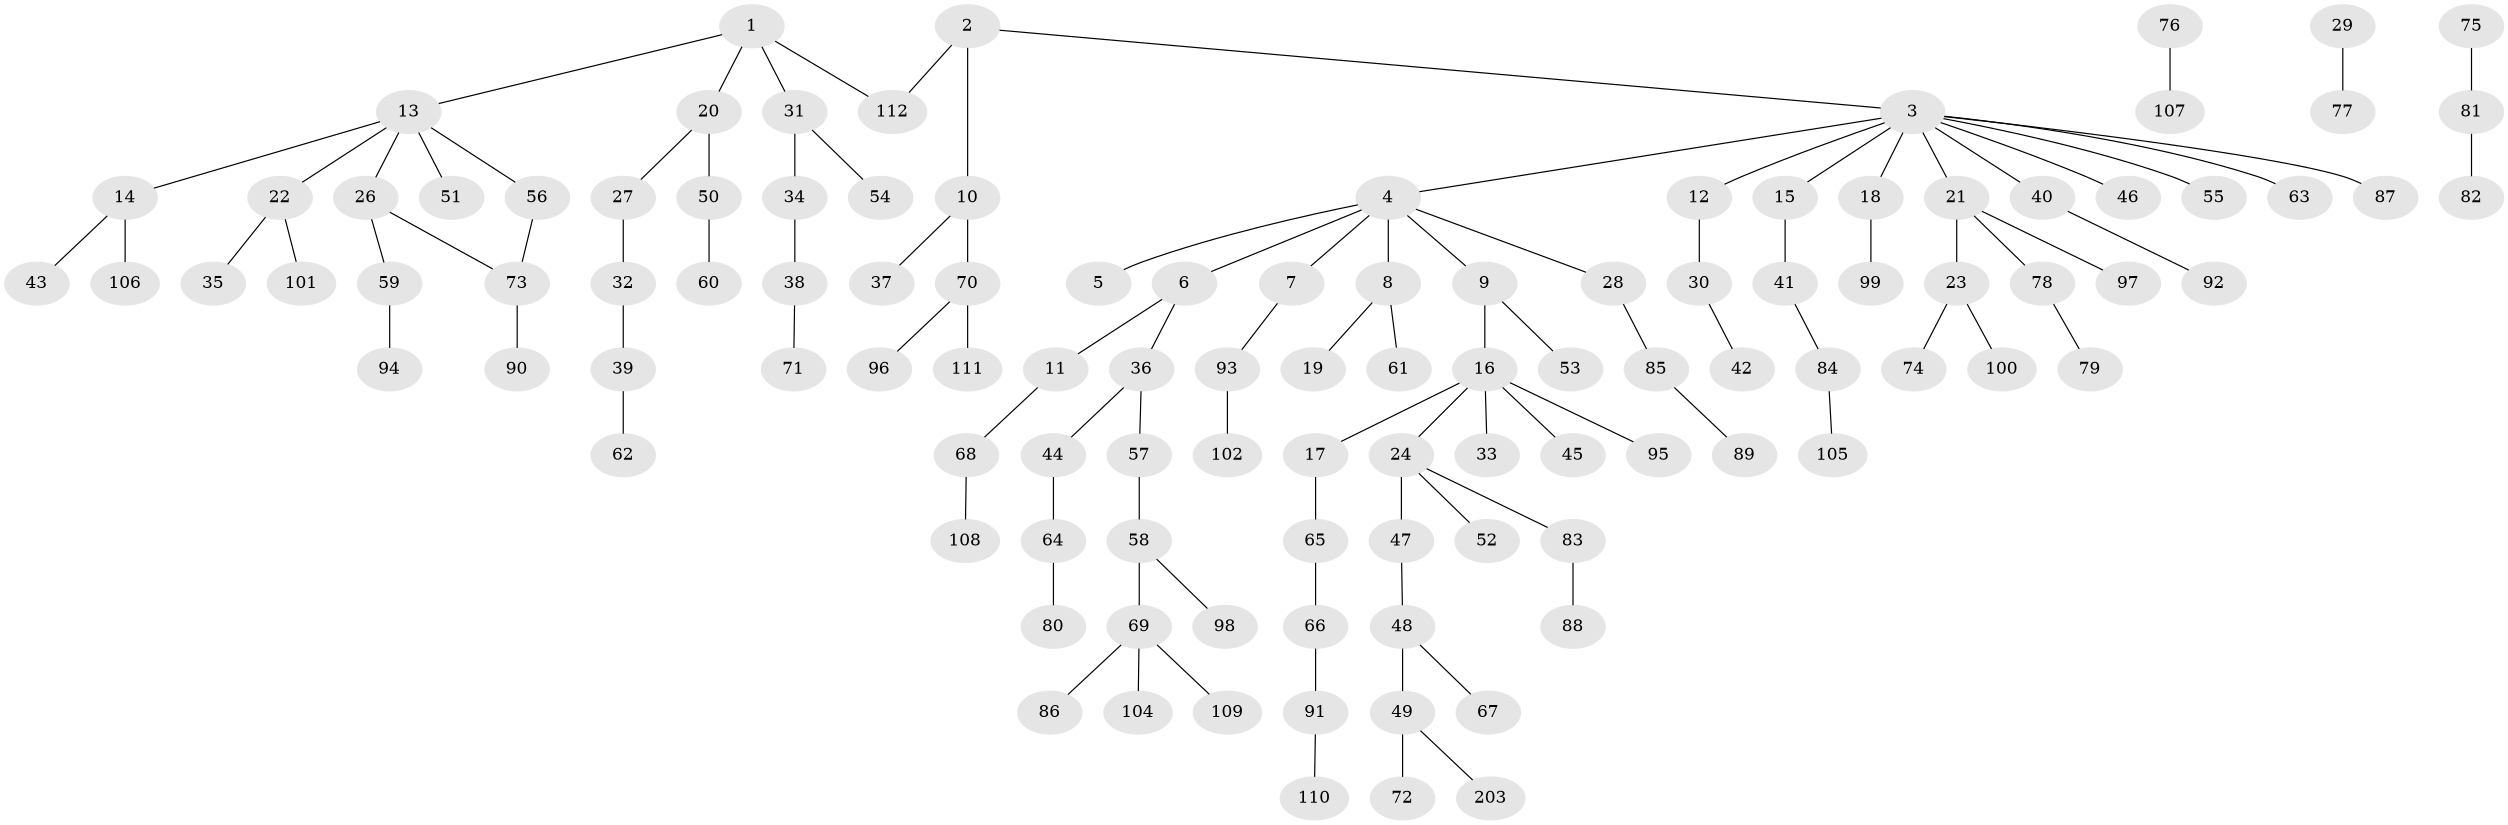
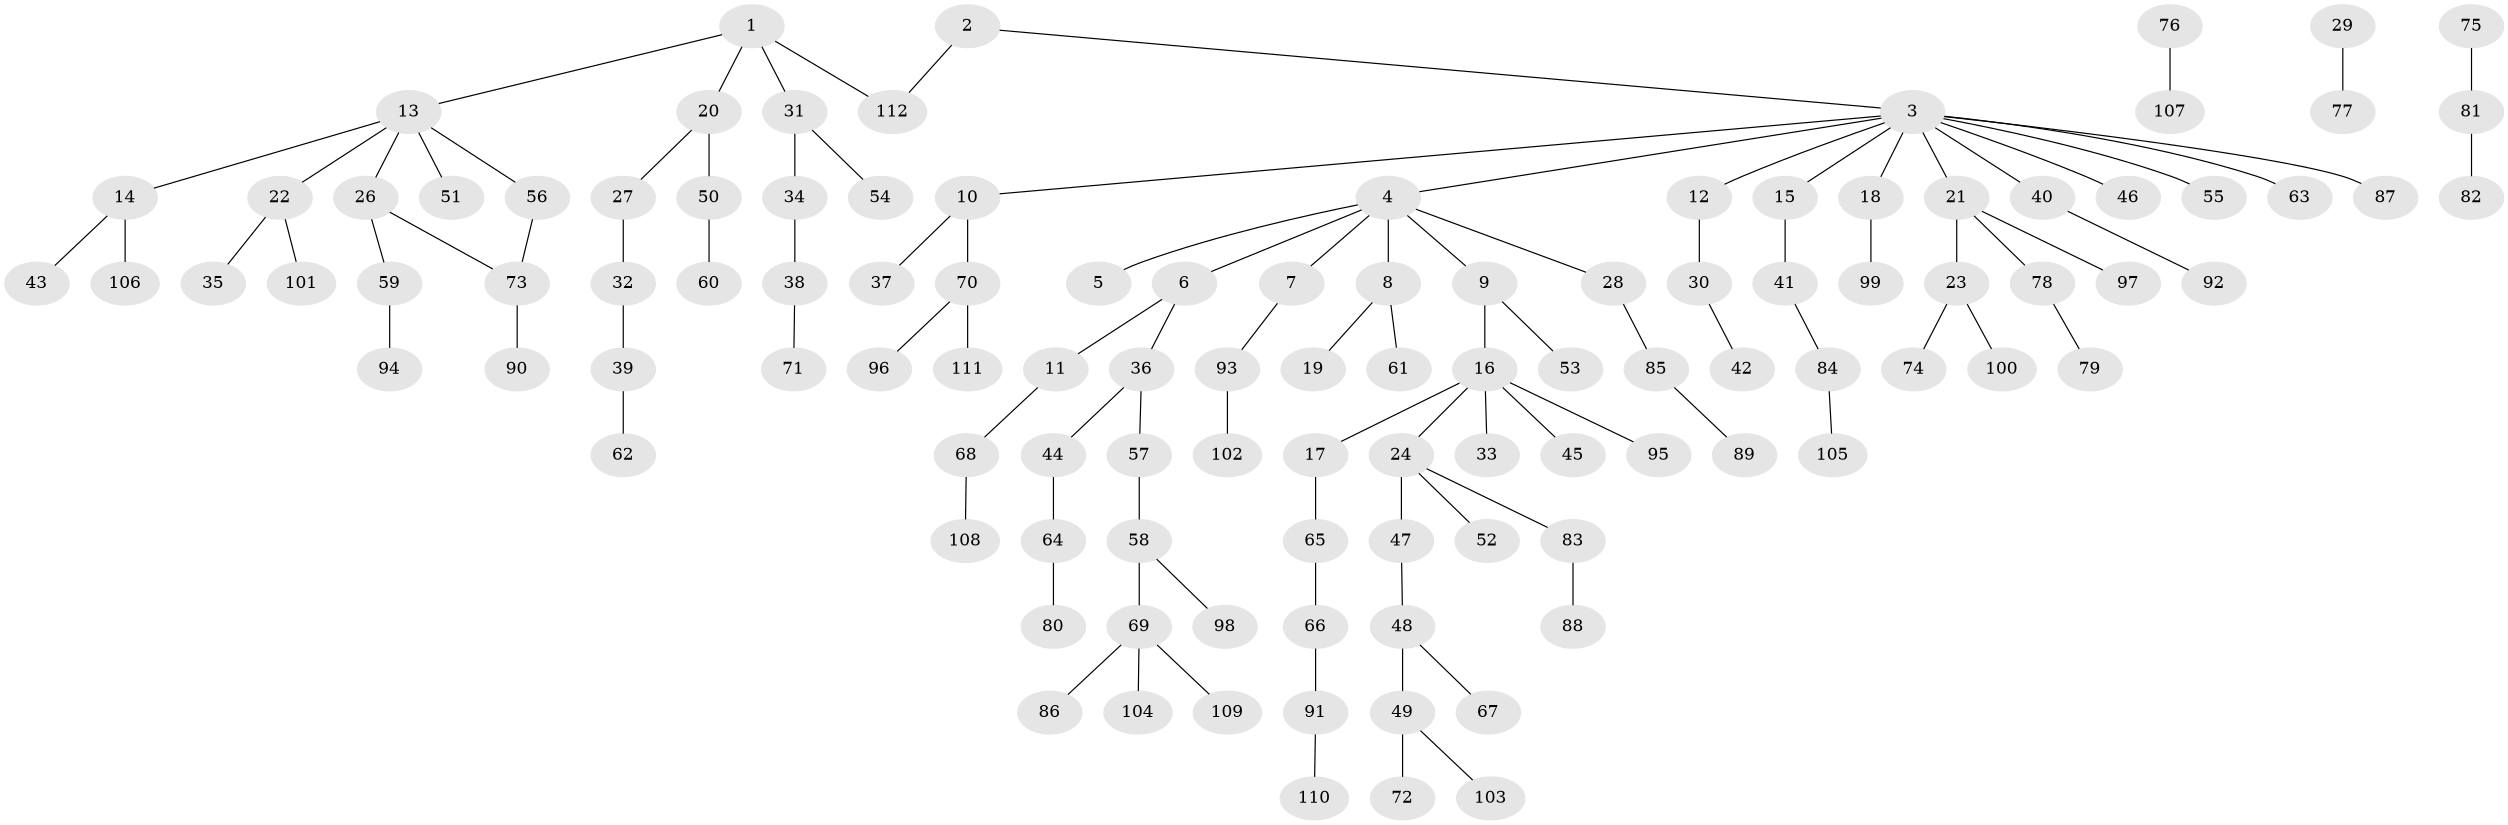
(968, 112) -> (1440, 155)
(1491, 798) -> (1491, 798)
